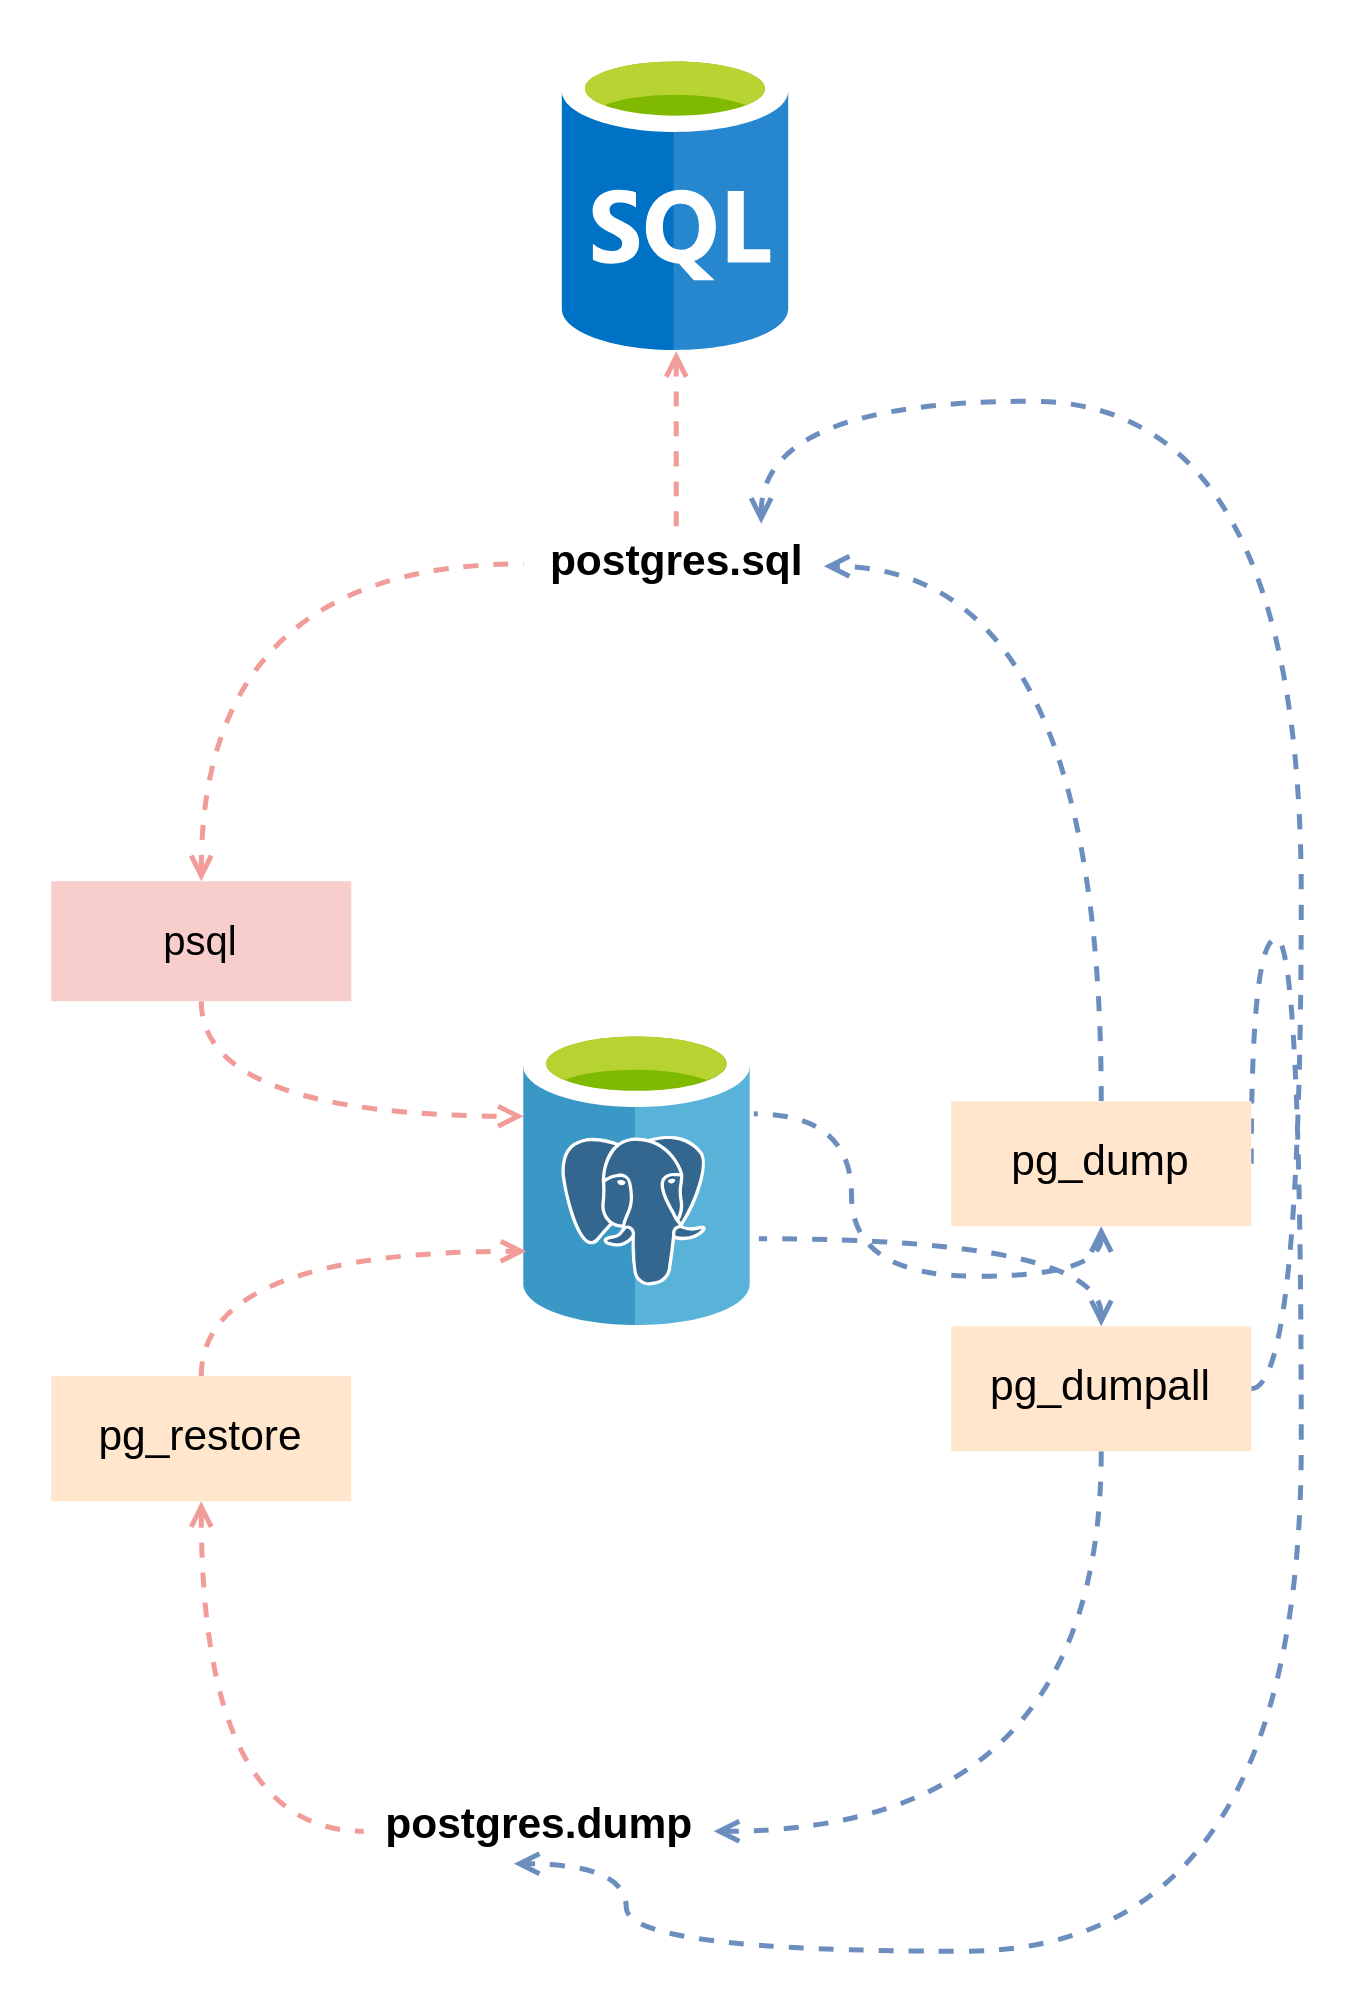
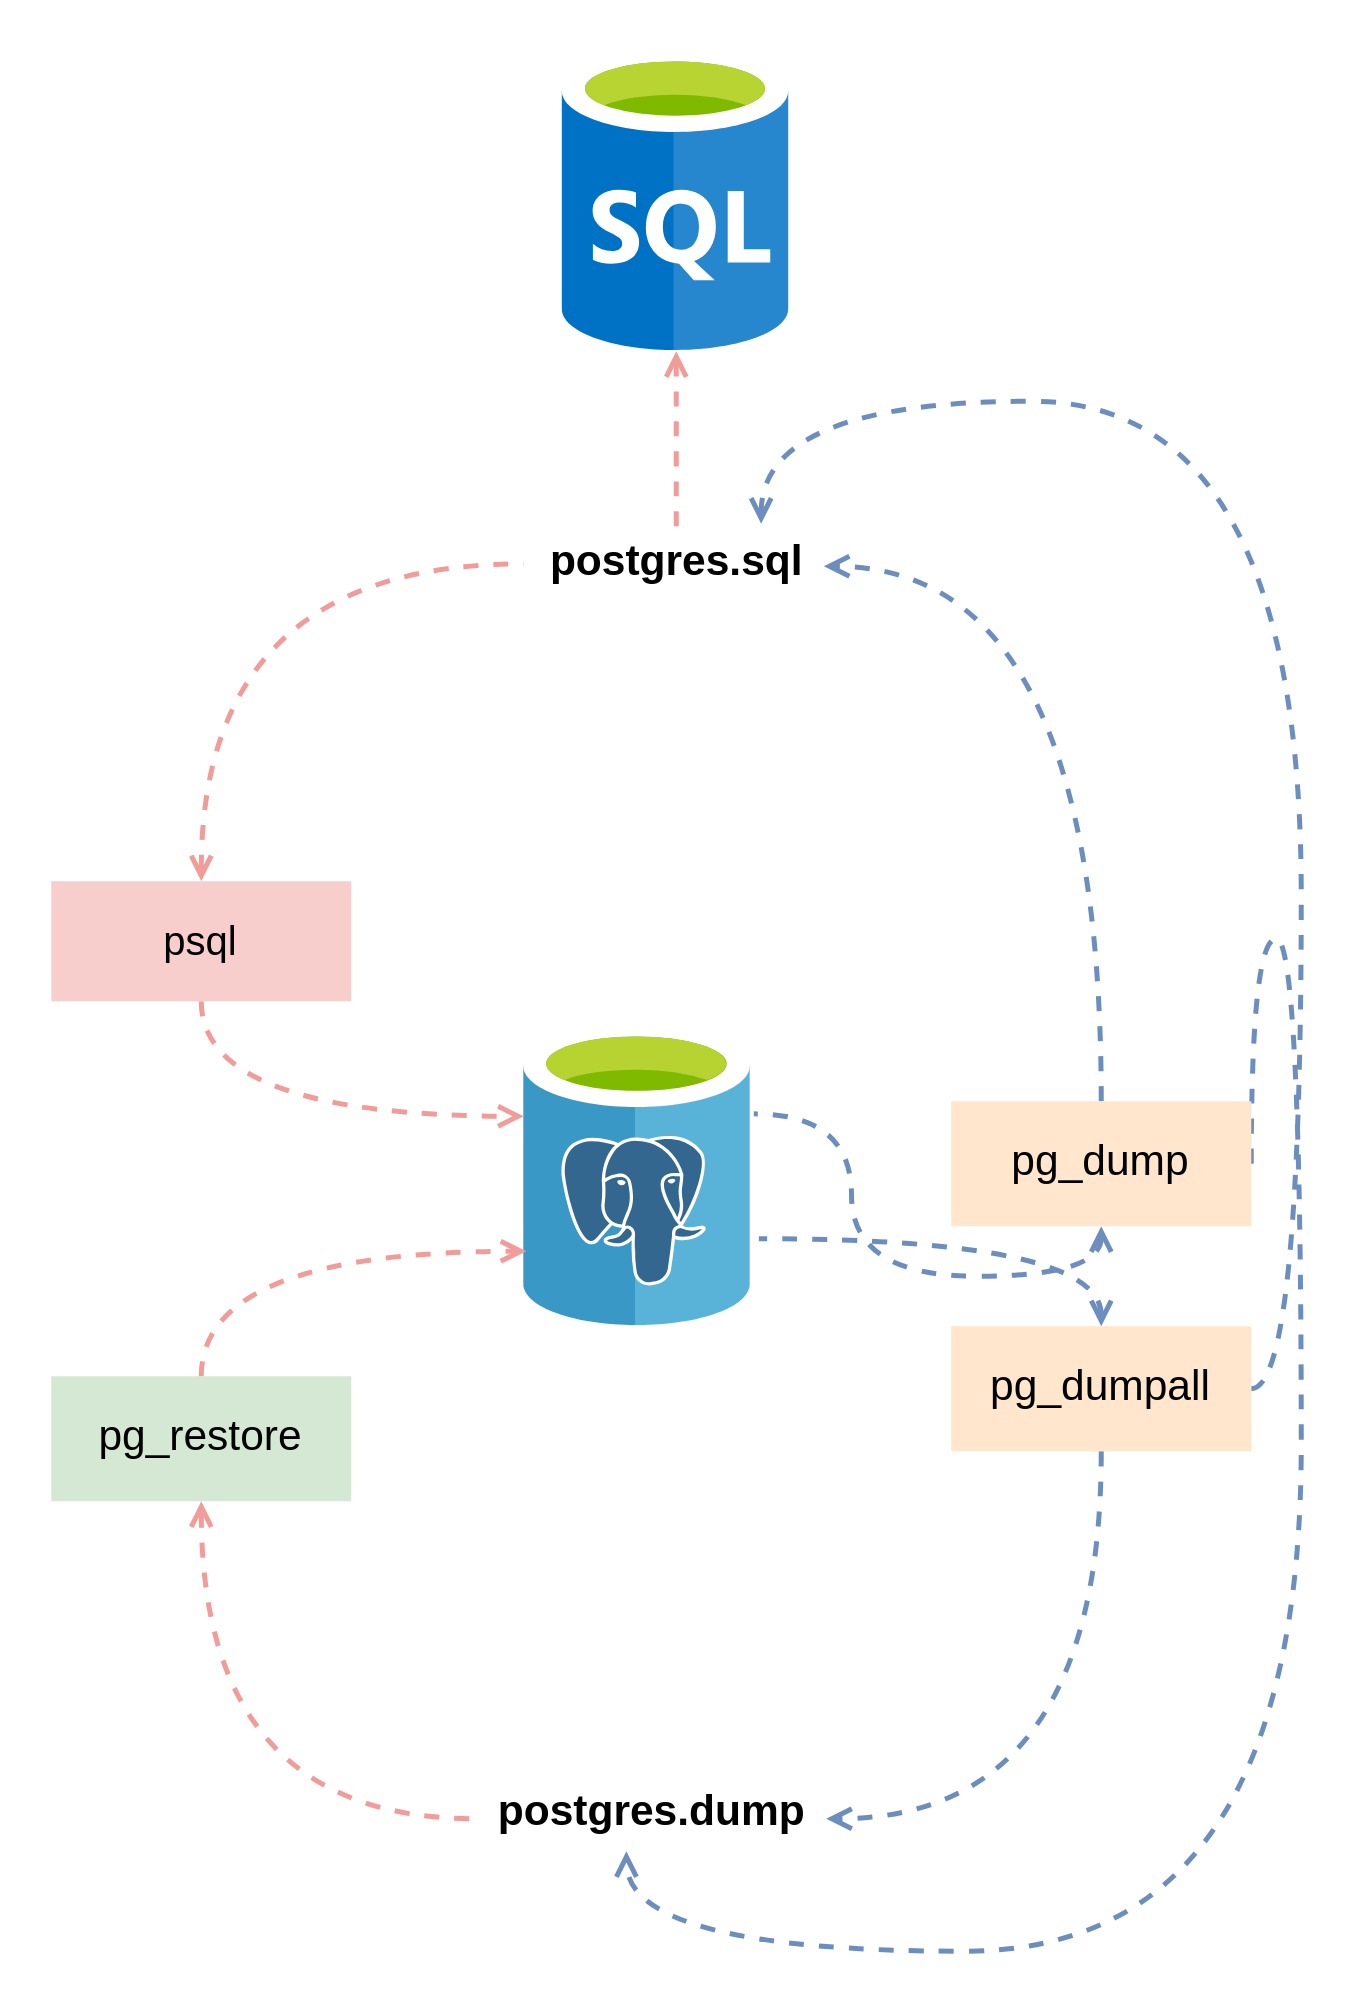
(201, 1439) -> (201, 1439)
(539, 1826) -> (651, 1814)
